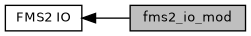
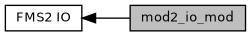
(188, 18) -> (188, 18)
